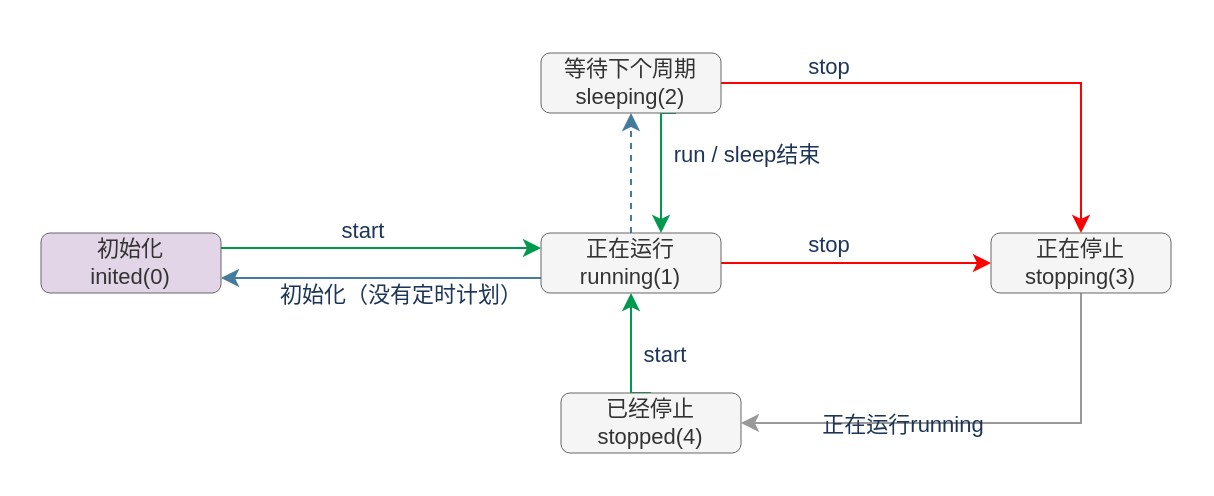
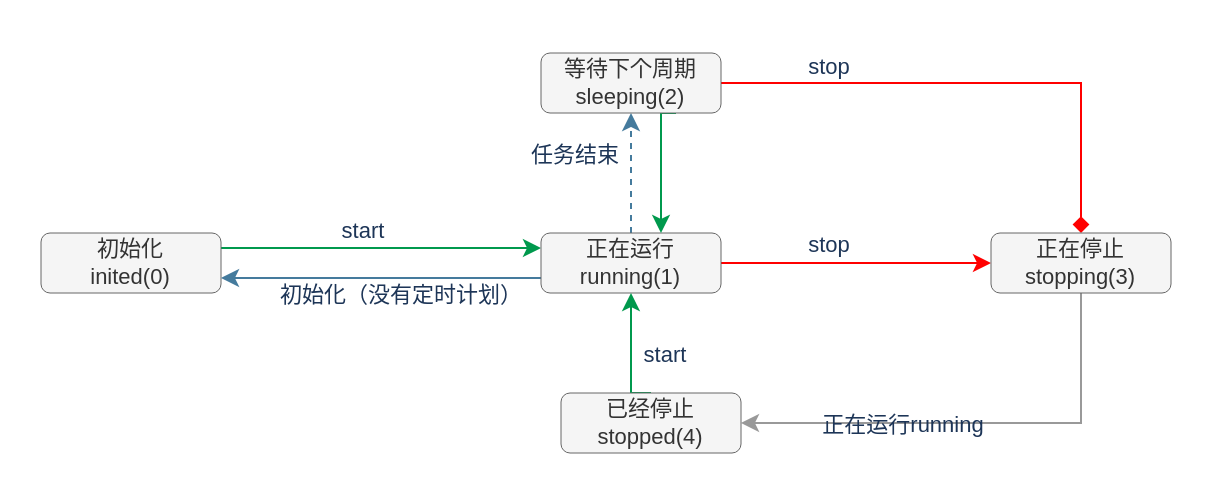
none -> (575, 154)
(746, 154) -> none
(1081, 218) -> (1081, 217)
(131, 263) -> (131, 263)
